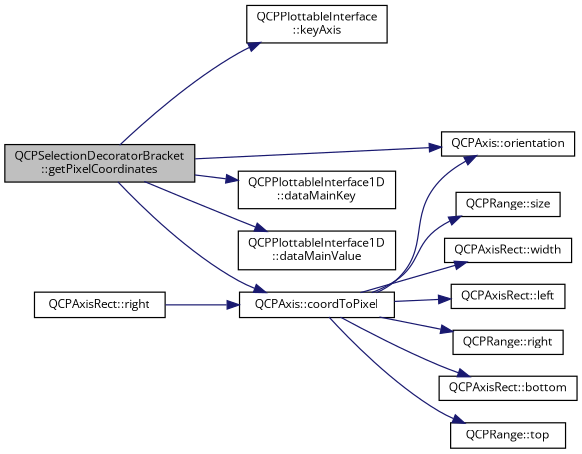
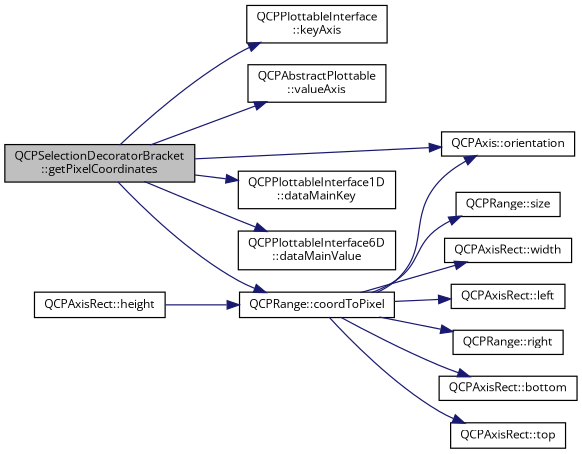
none -> (317, 83)
(317, 250) -> (317, 250)
(100, 305) -> (100, 305)
(317, 305) -> (317, 305)
(508, 436) -> (508, 436)
